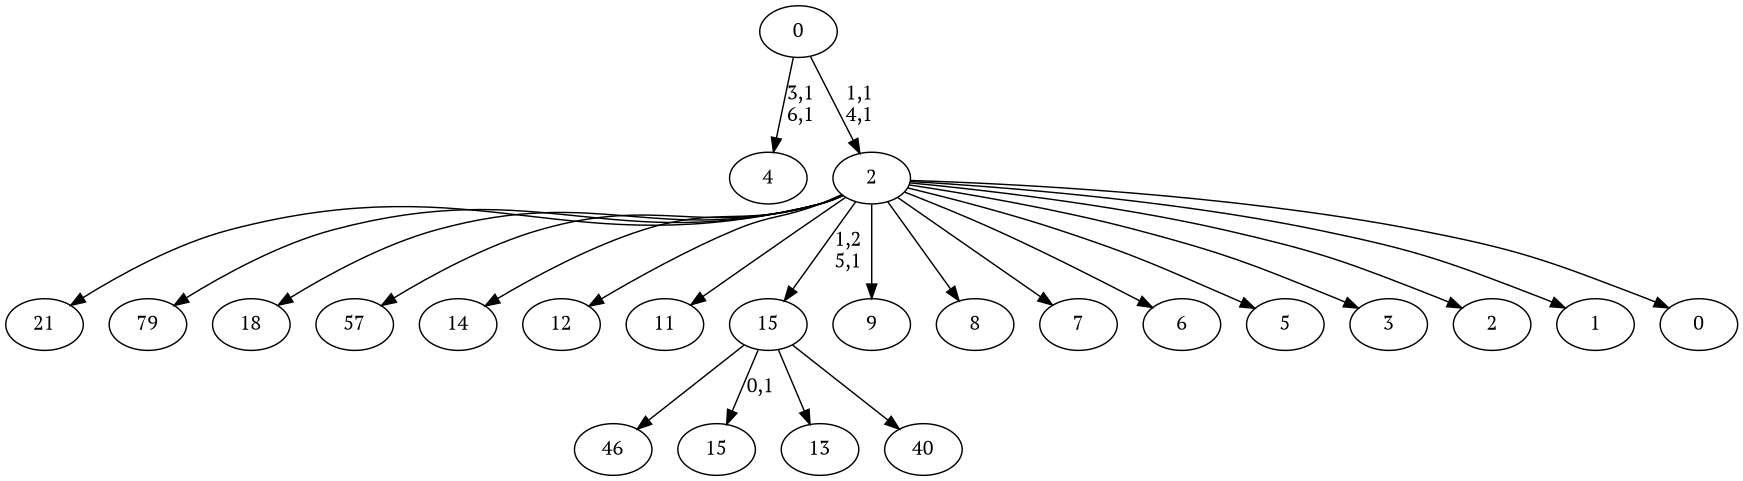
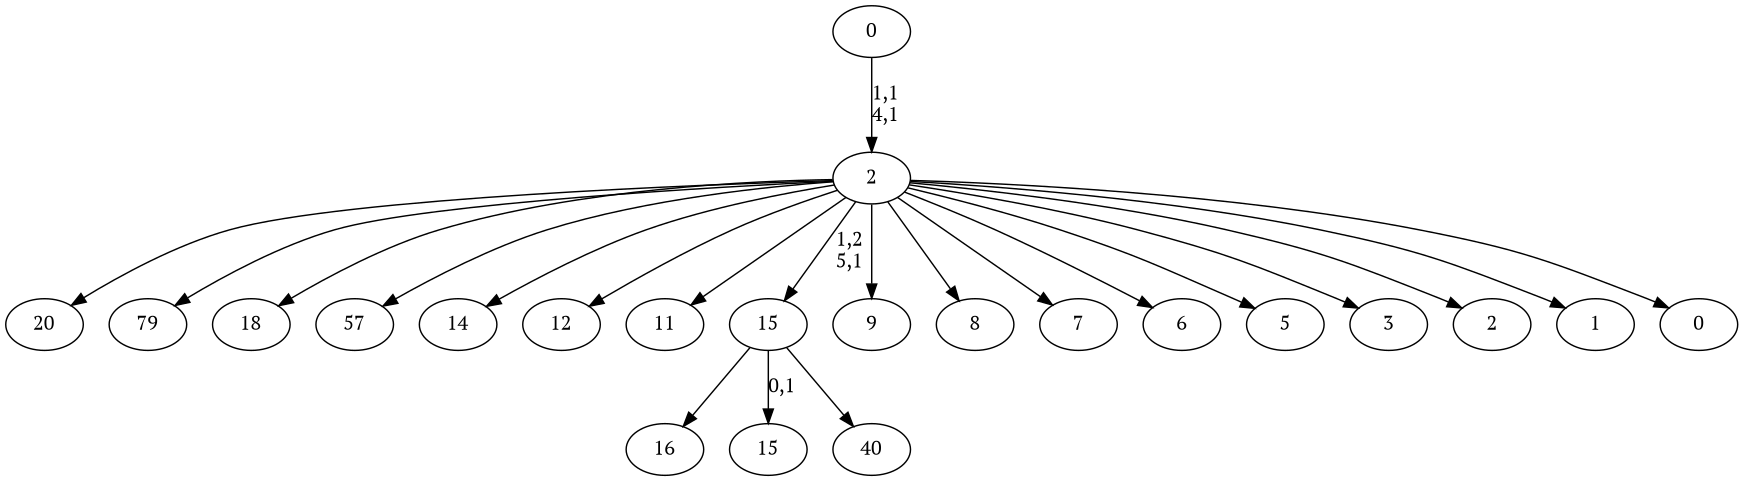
(768, 178) -> none
(45, 325) -> (45, 325)
(613, 450) -> (665, 450)
(820, 450) -> none
